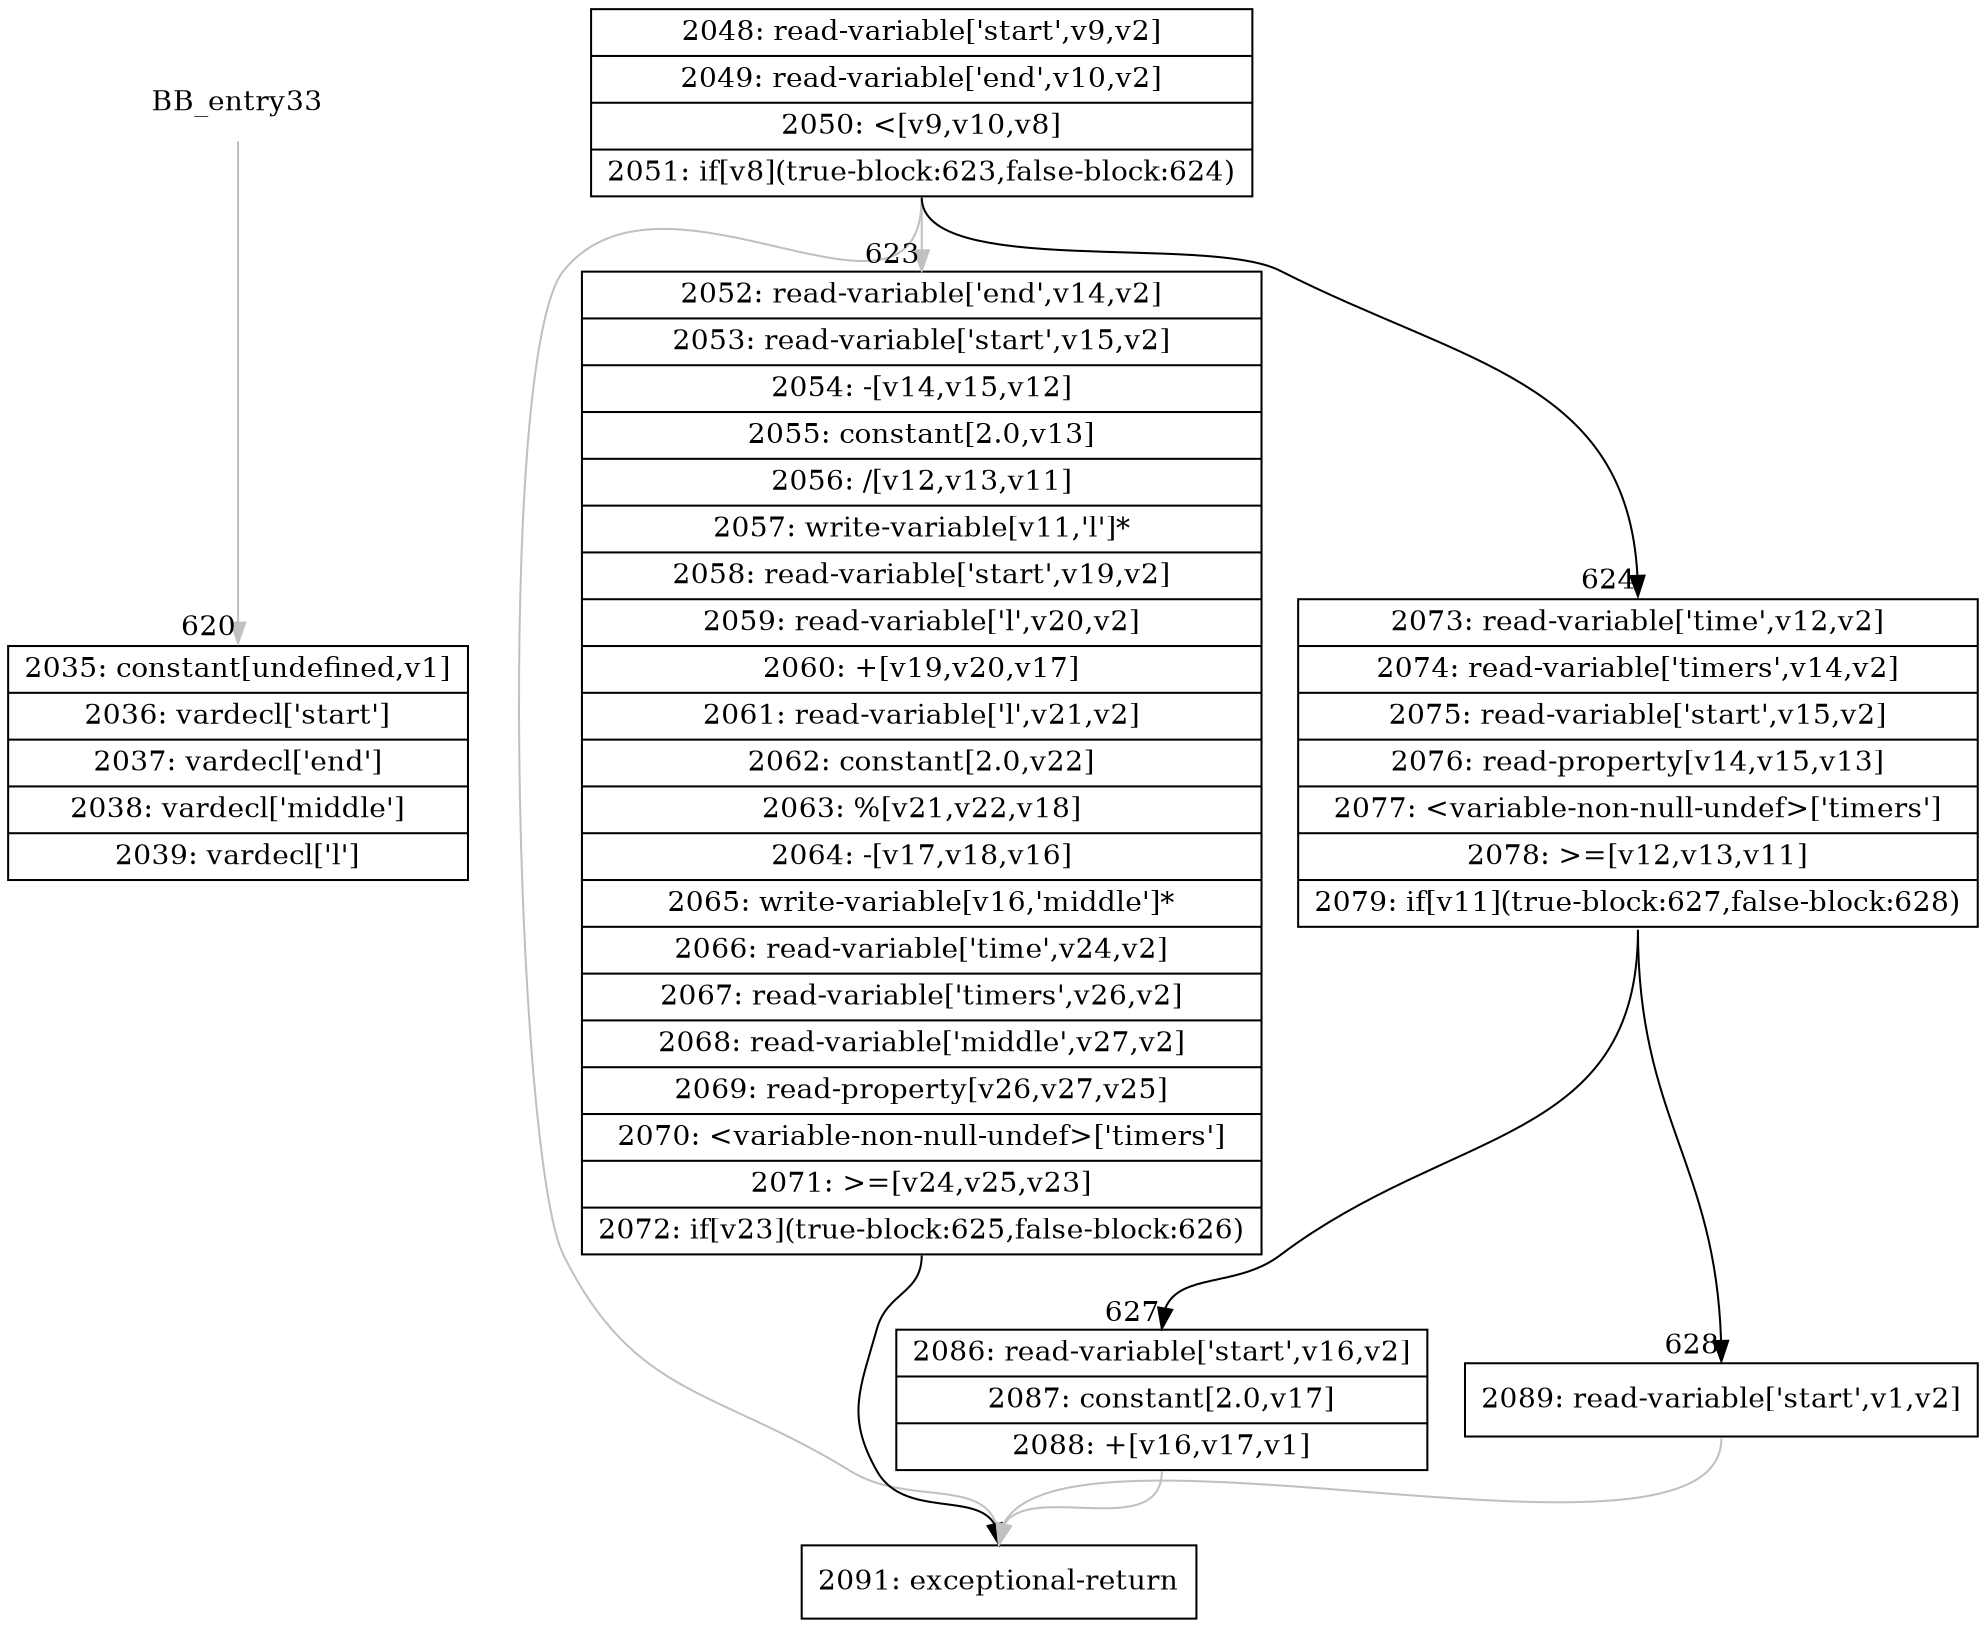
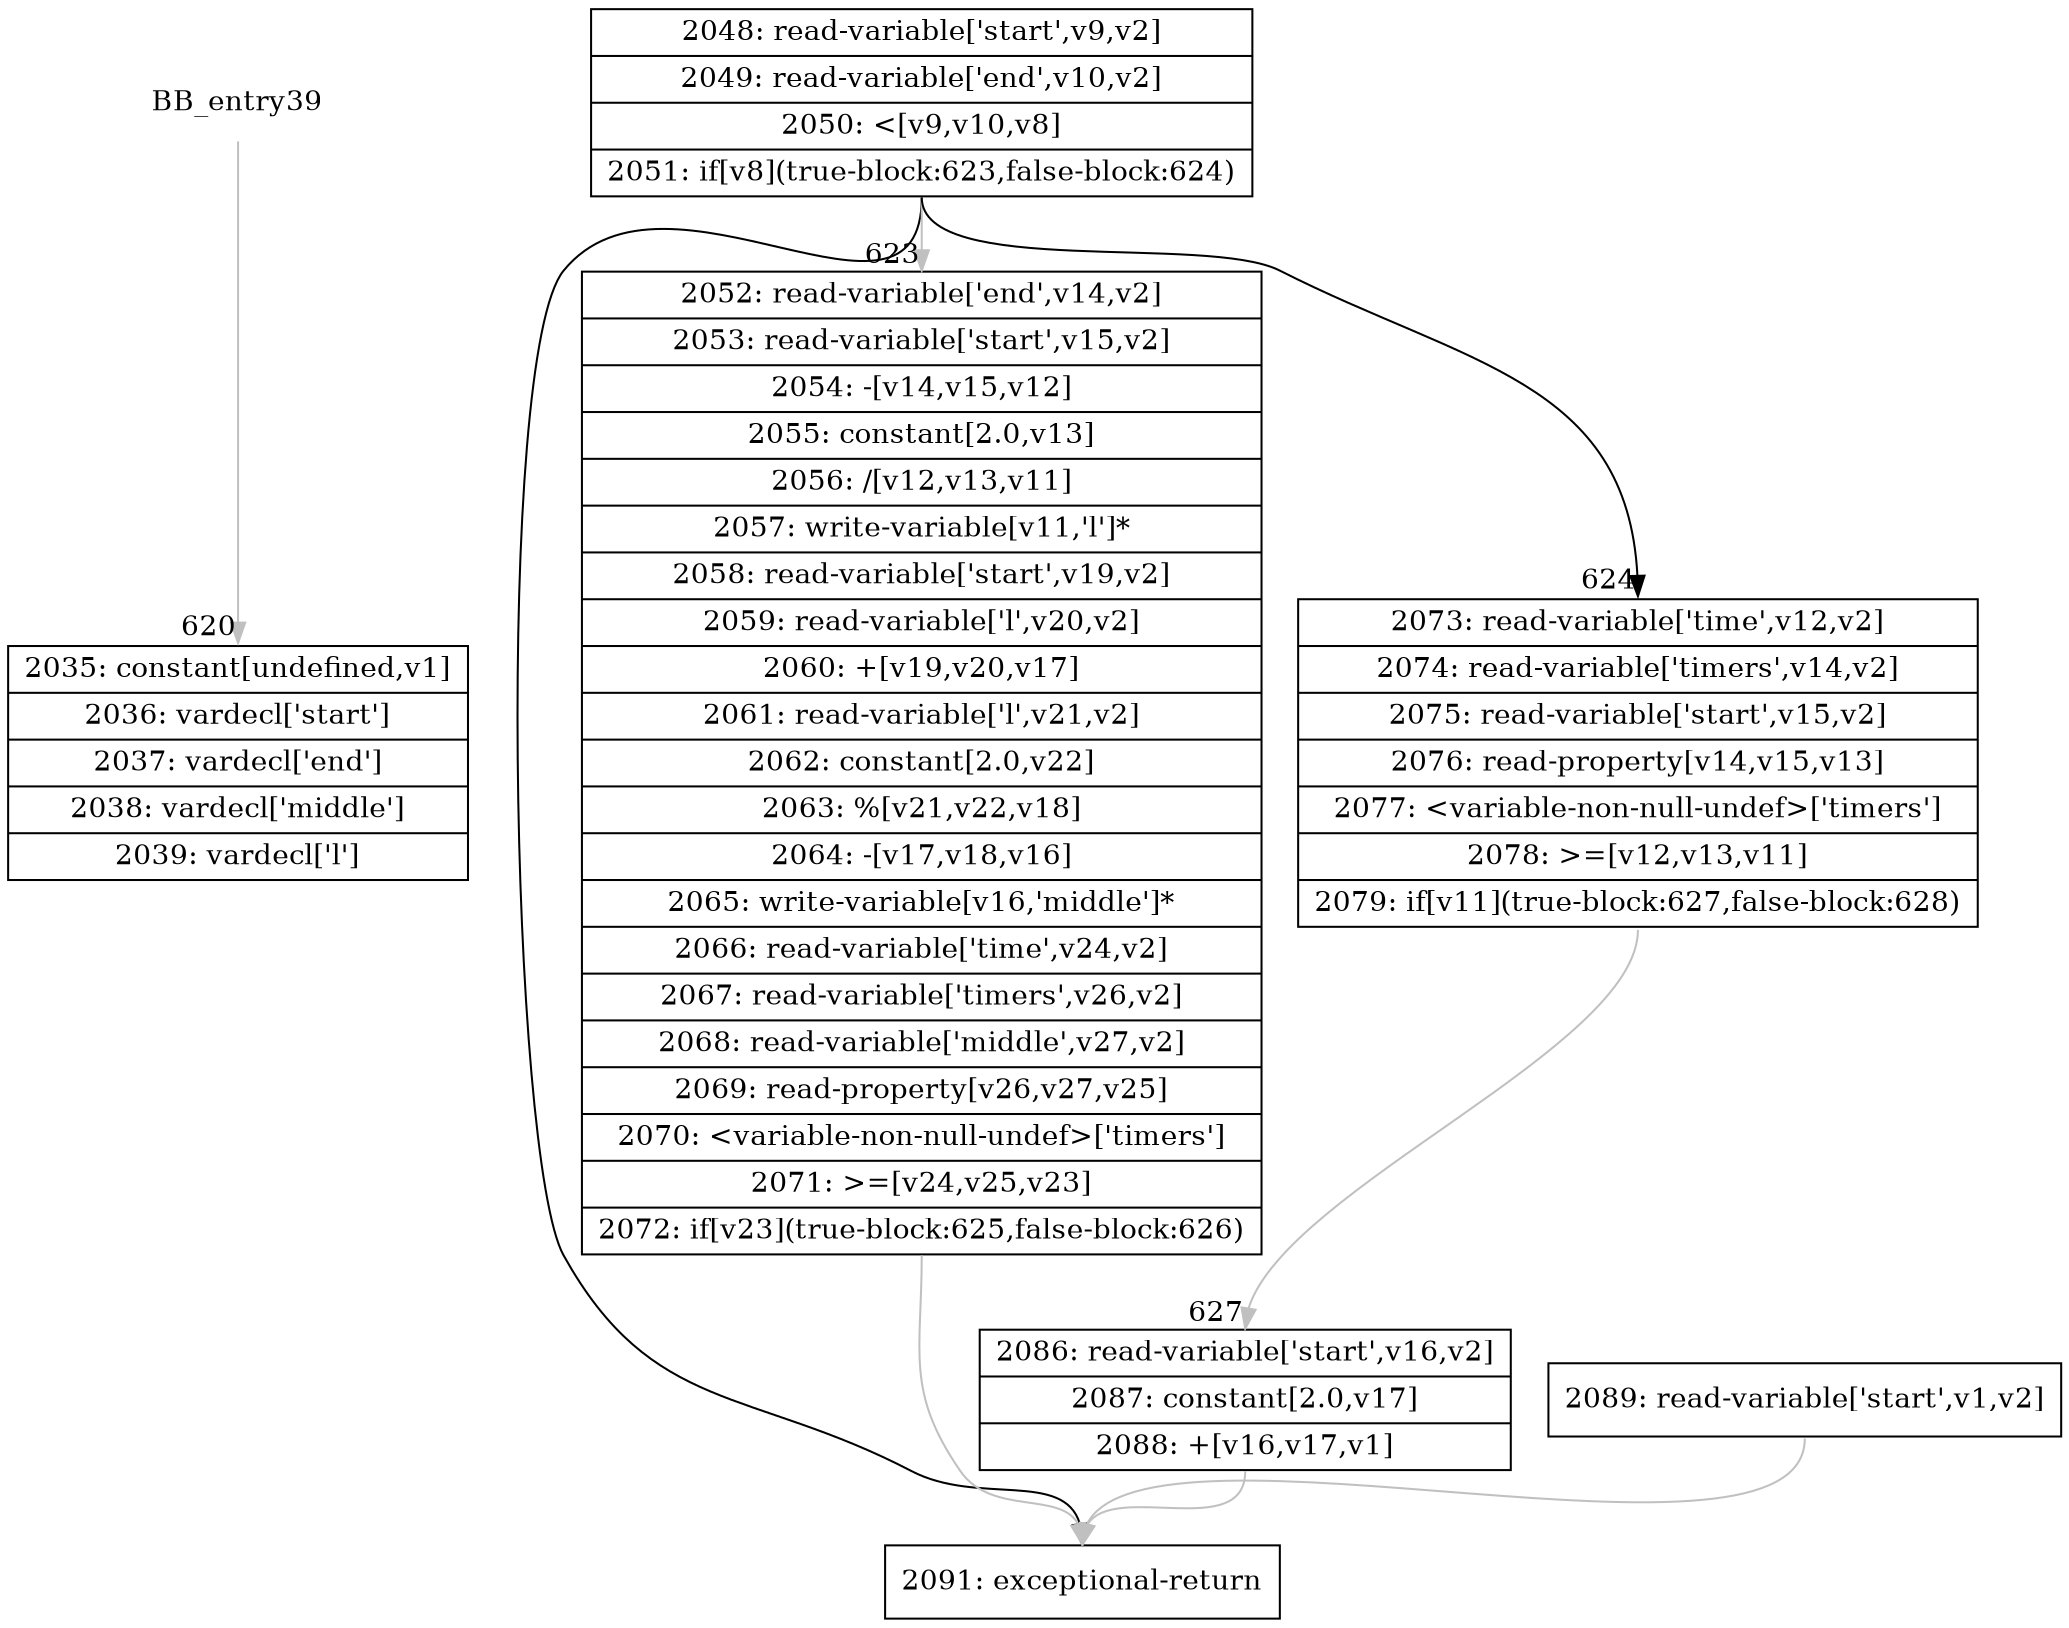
(238, 103) -> (238, 103)
(521, 820) -> (520, 859)
(1676, 1136) -> none
(1448, 1162) -> (1450, 1123)
(860, 1423) -> (938, 1432)
